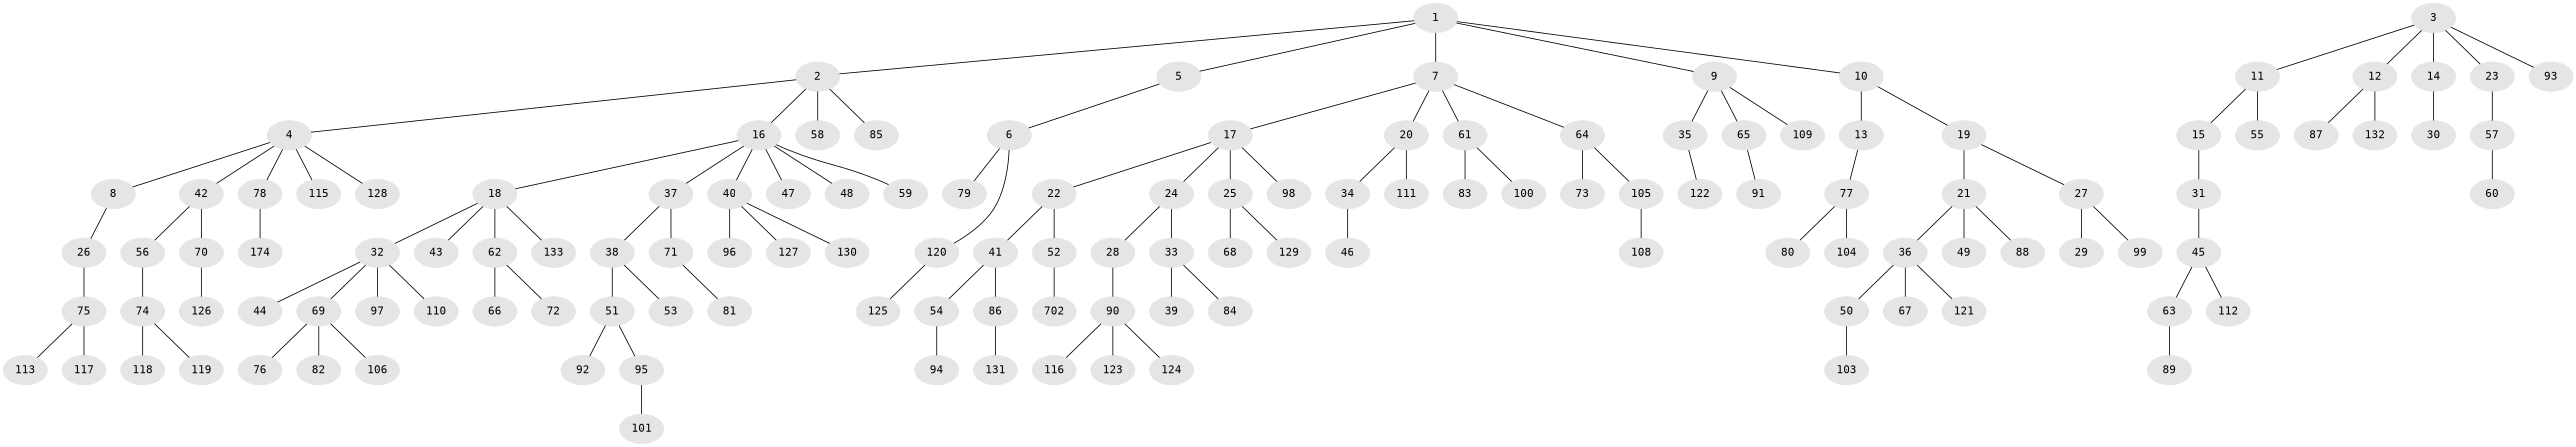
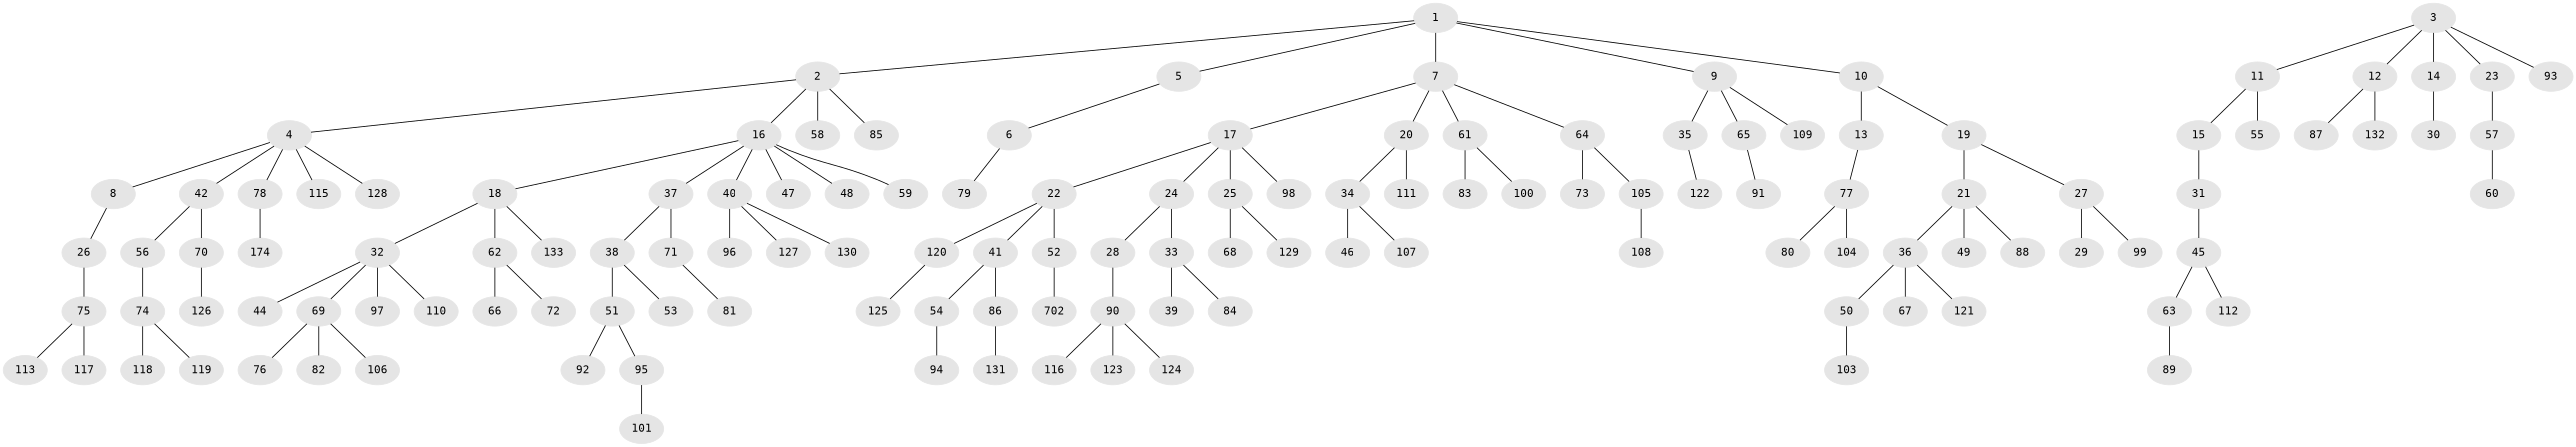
(996, 205) -> (995, 223)
(436, 253) -> none
none -> (1406, 253)
